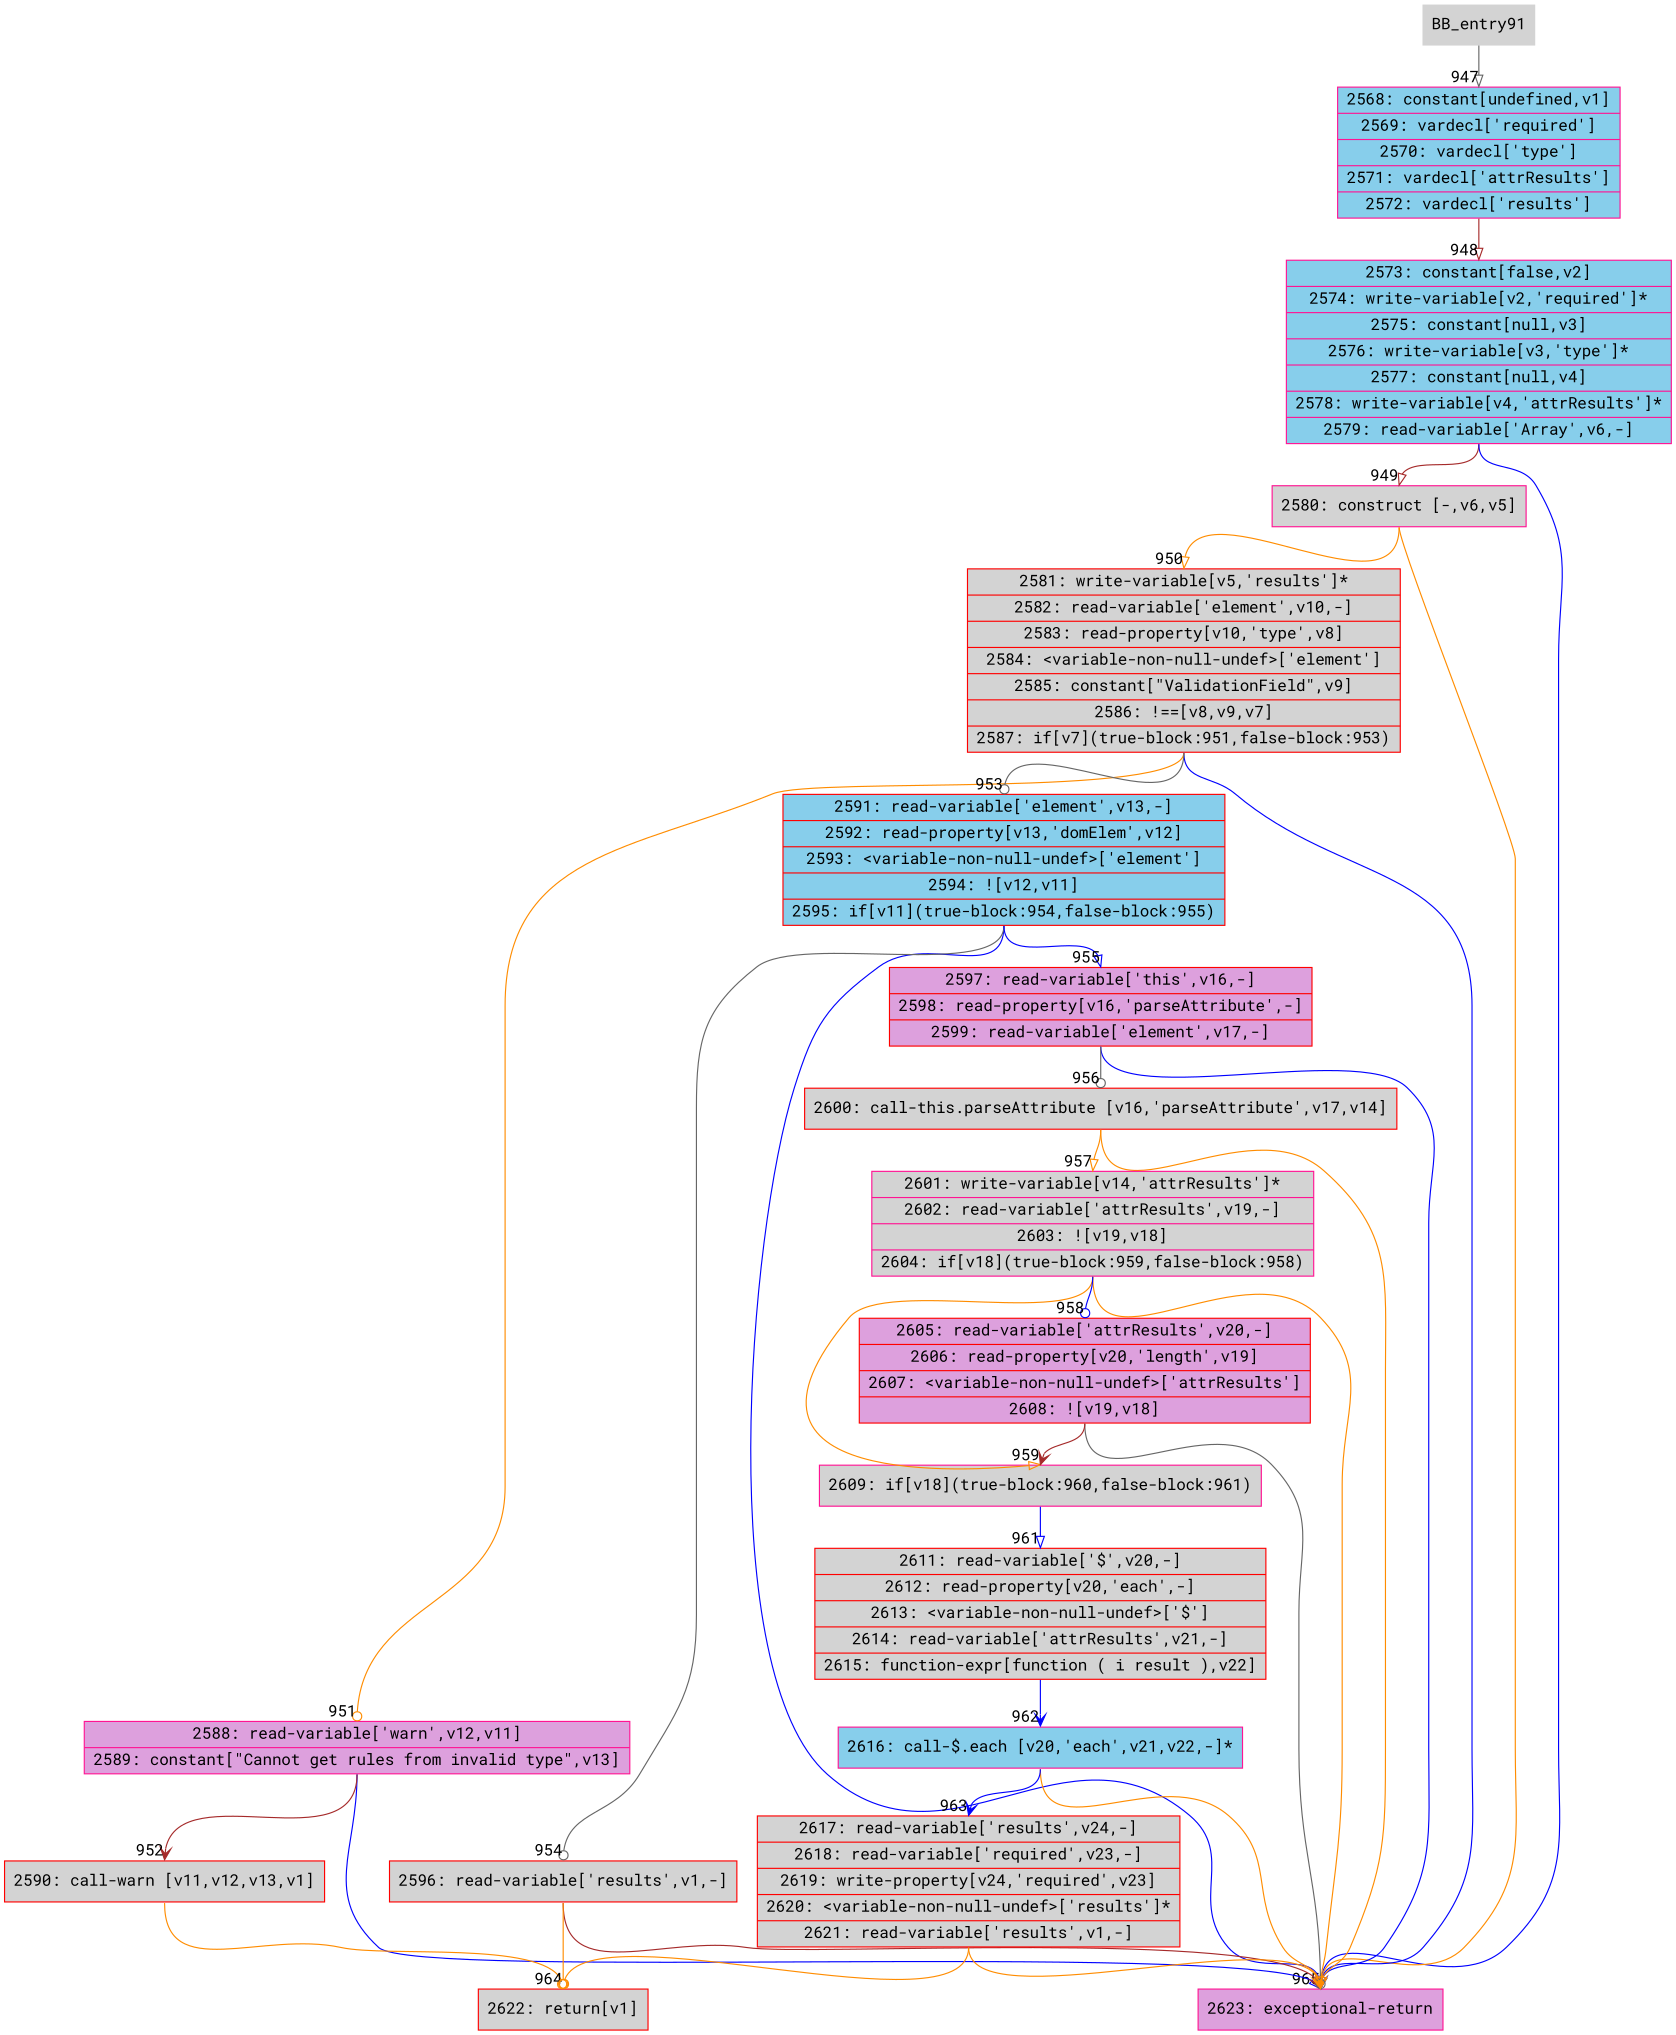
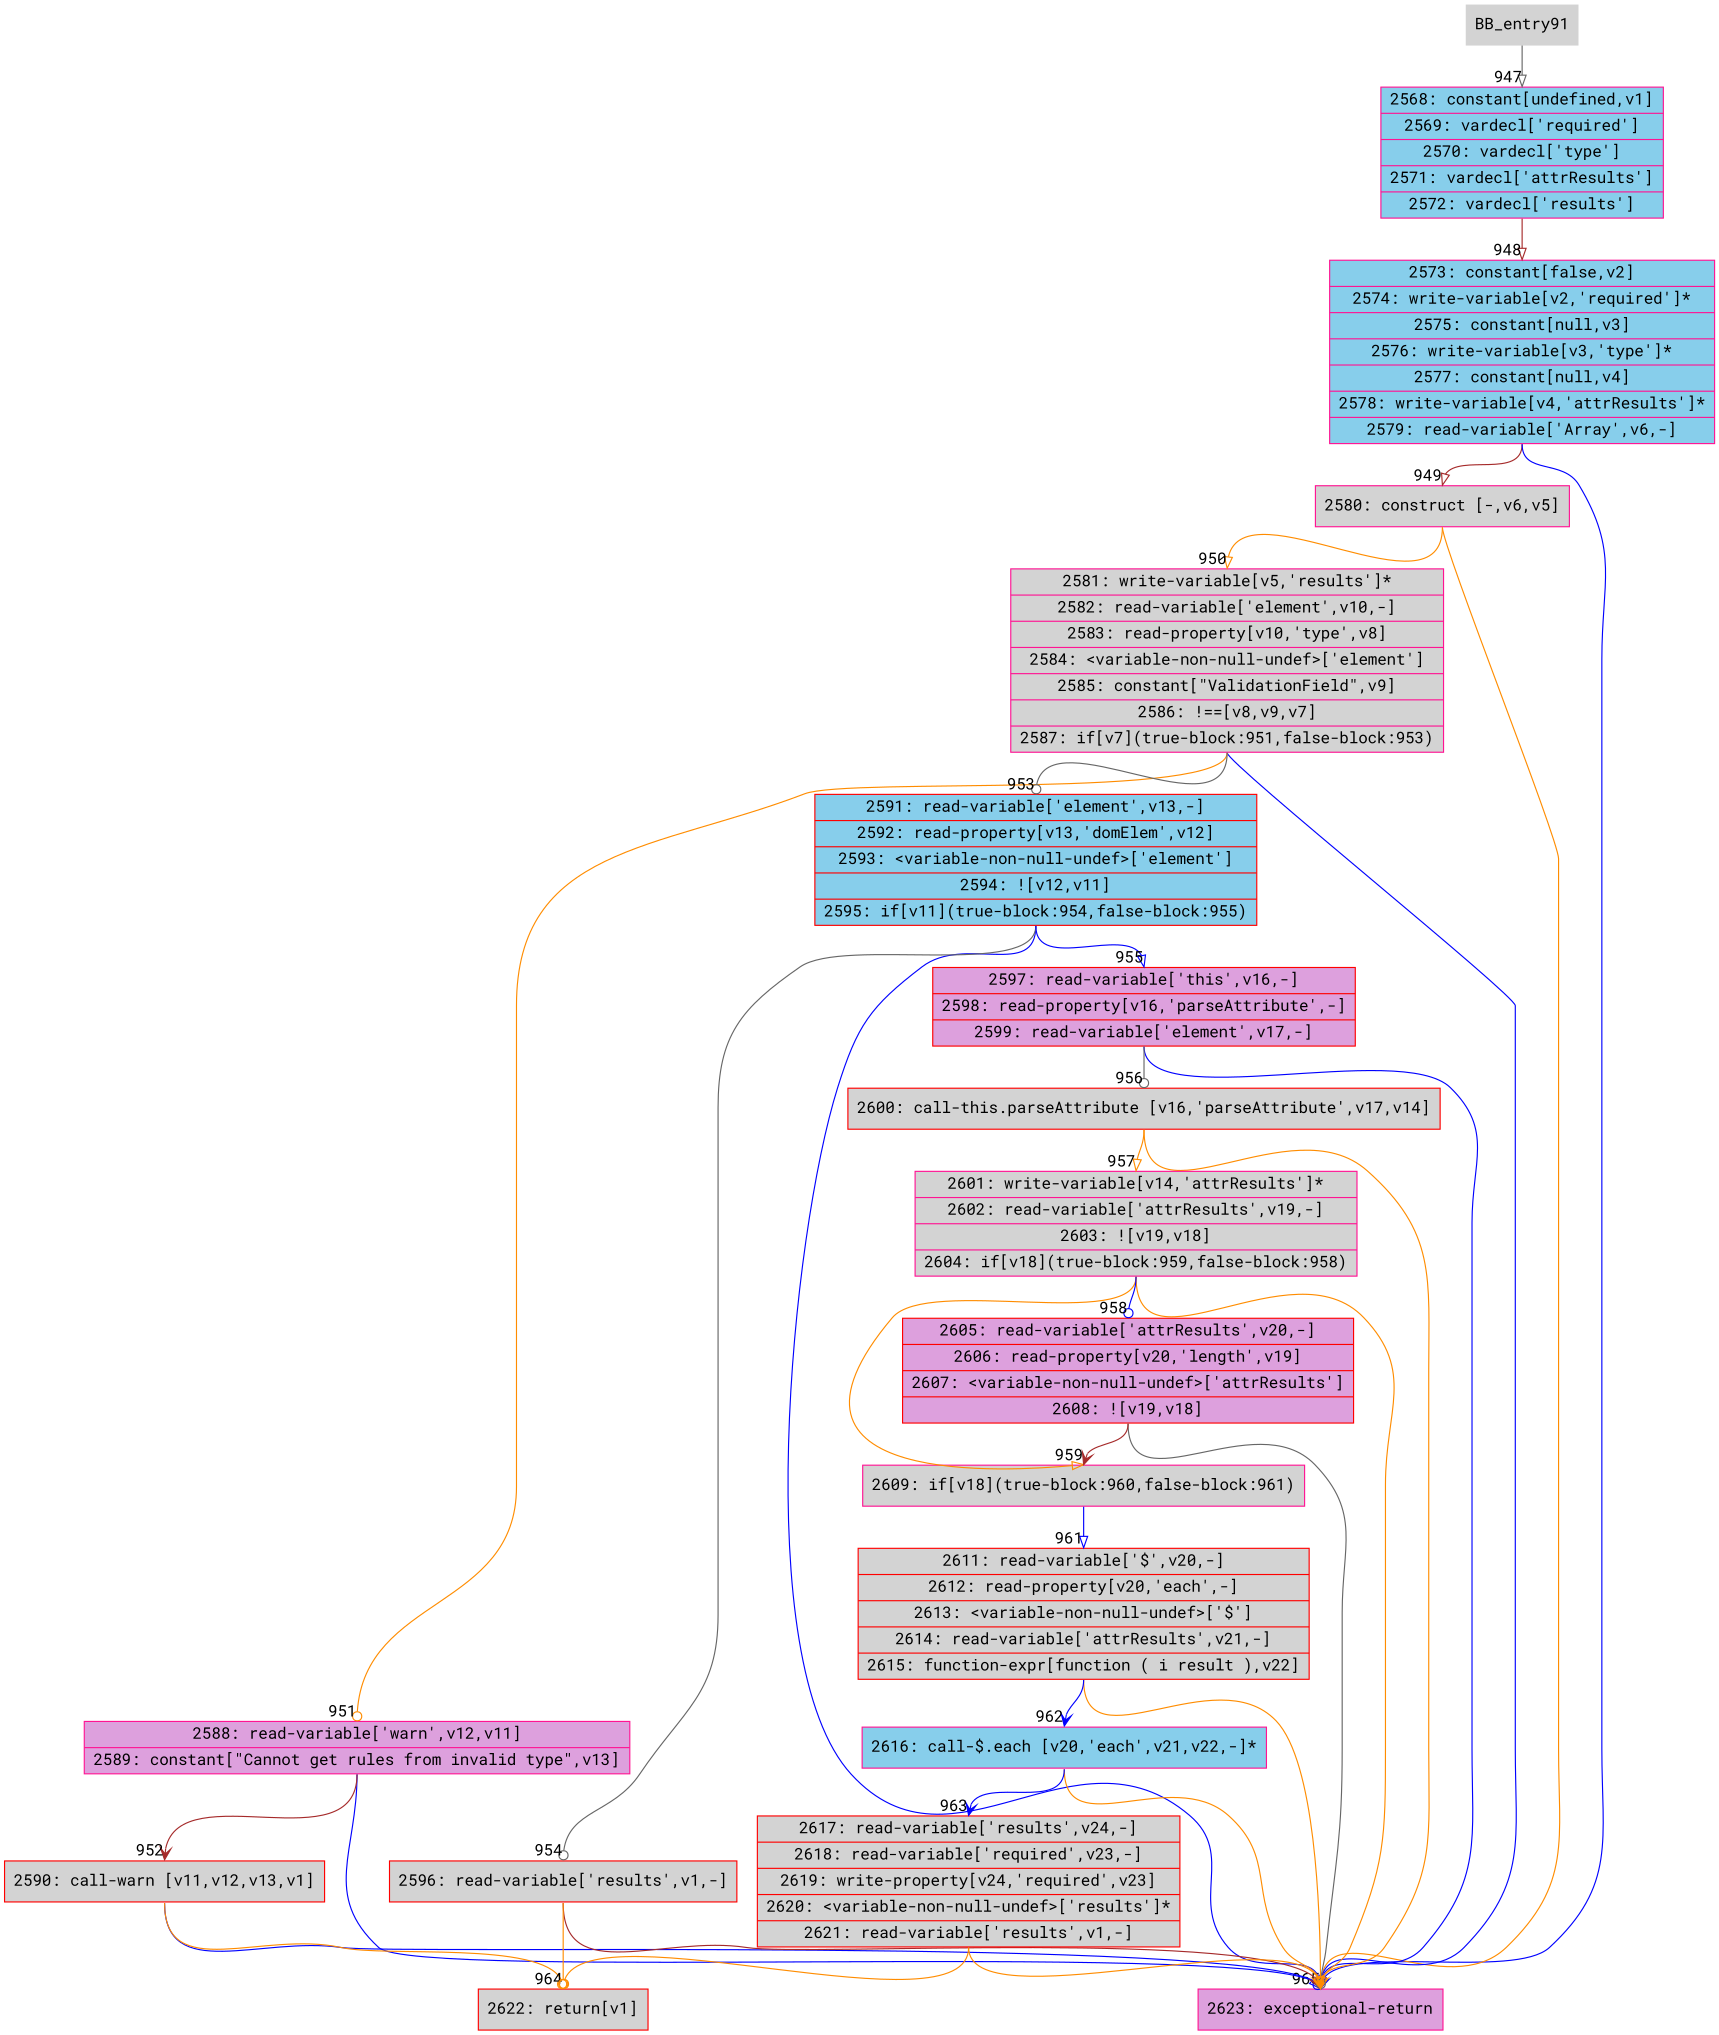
(1184, 661) -> (1227, 661)
none -> (1288, 1739)
none -> (549, 1950)
